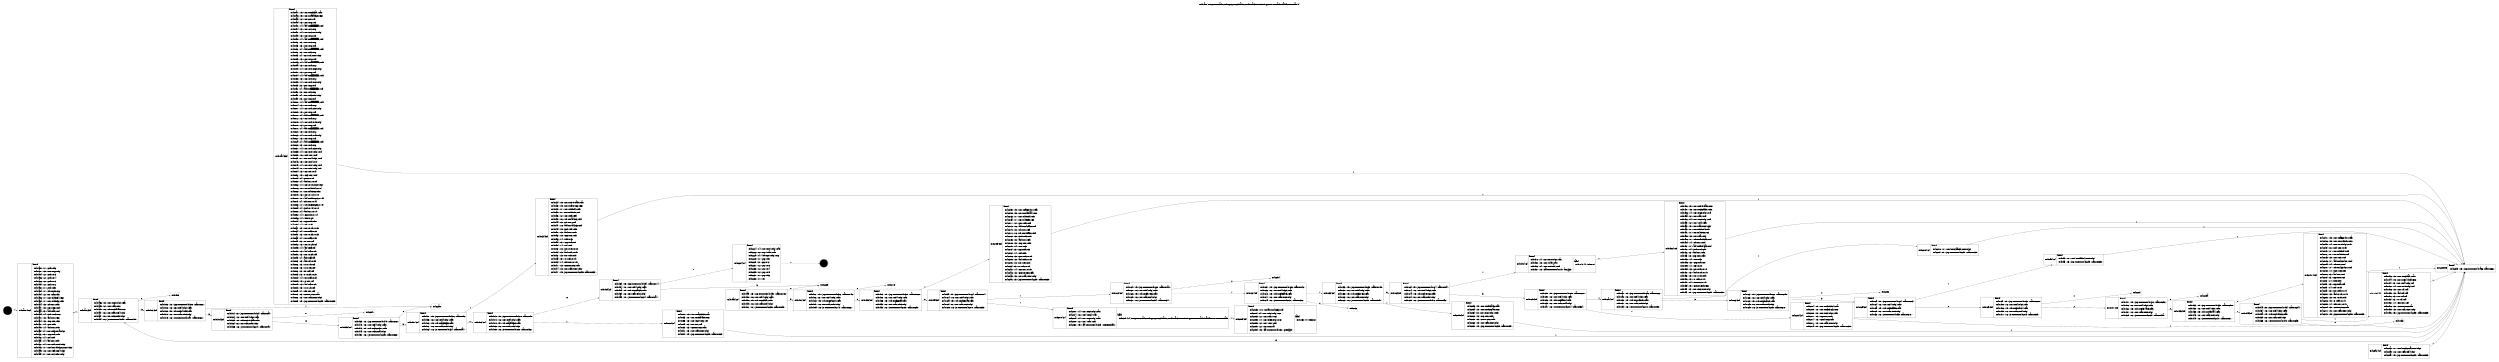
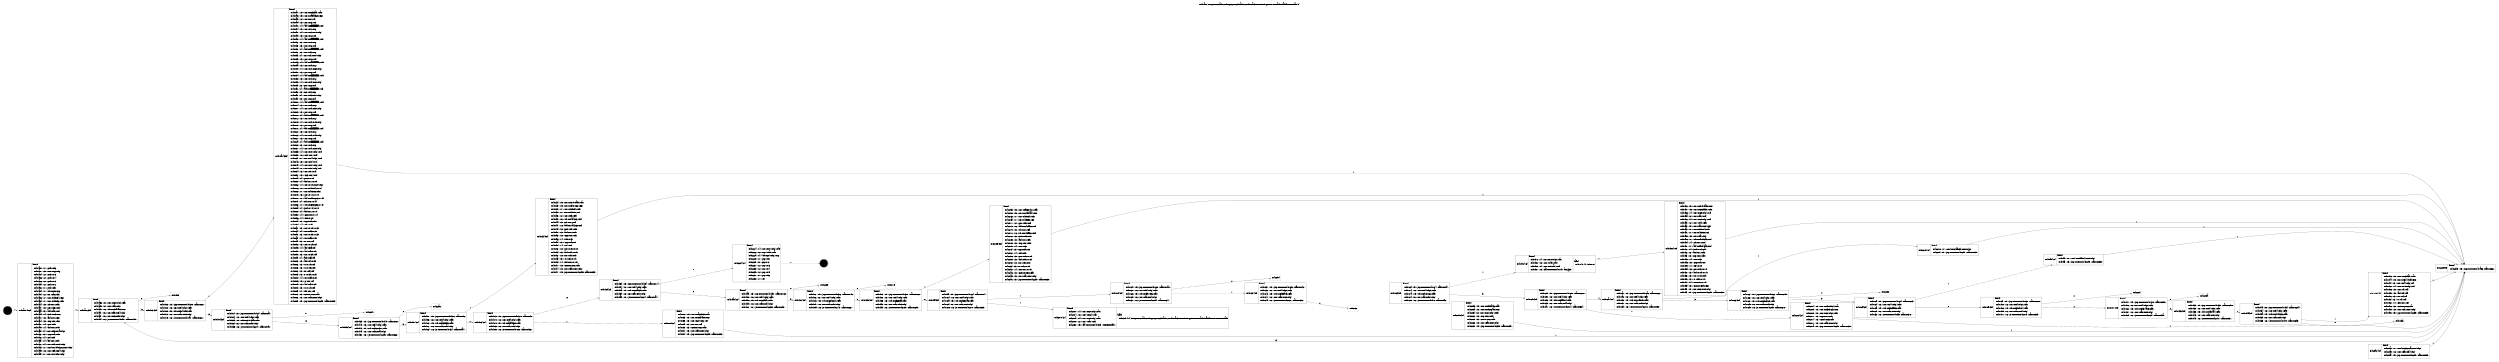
(2335, 275) -> none
(739, 287) -> (693, 295)
(1353, 293) -> none
(318, 307) -> (242, 262)
(76, 313) -> (75, 311)
(1275, 319) -> none
